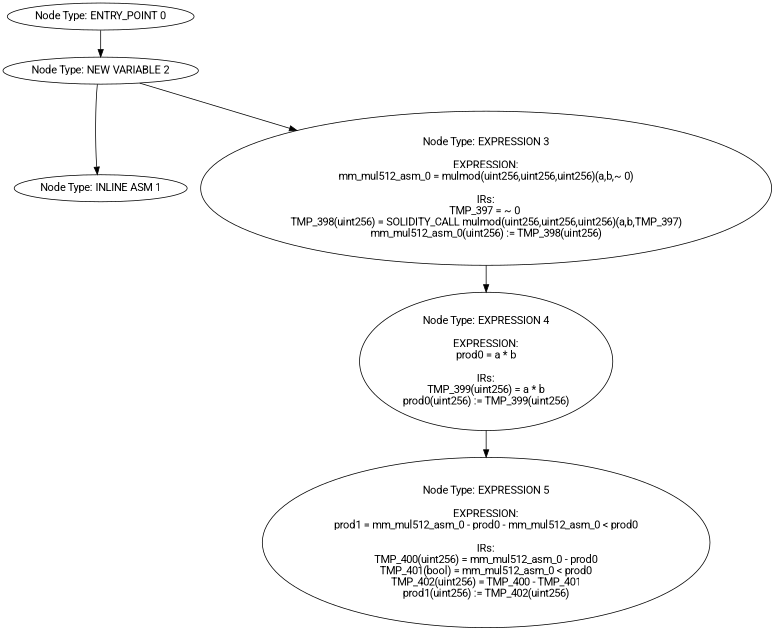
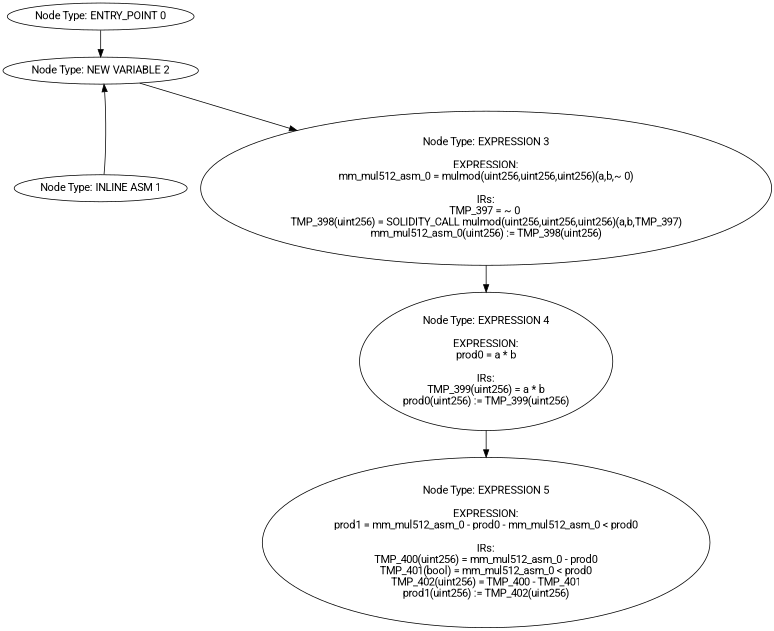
(96, 125) -> (106, 133)
